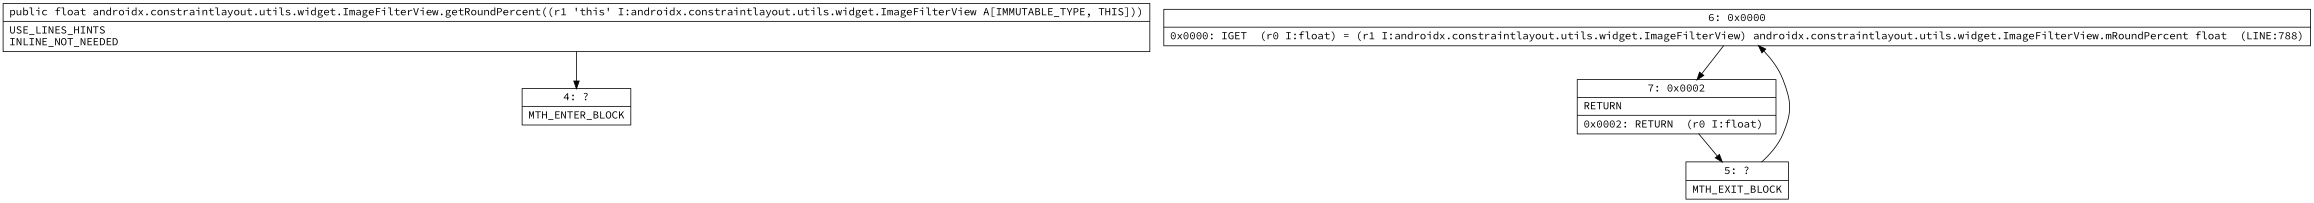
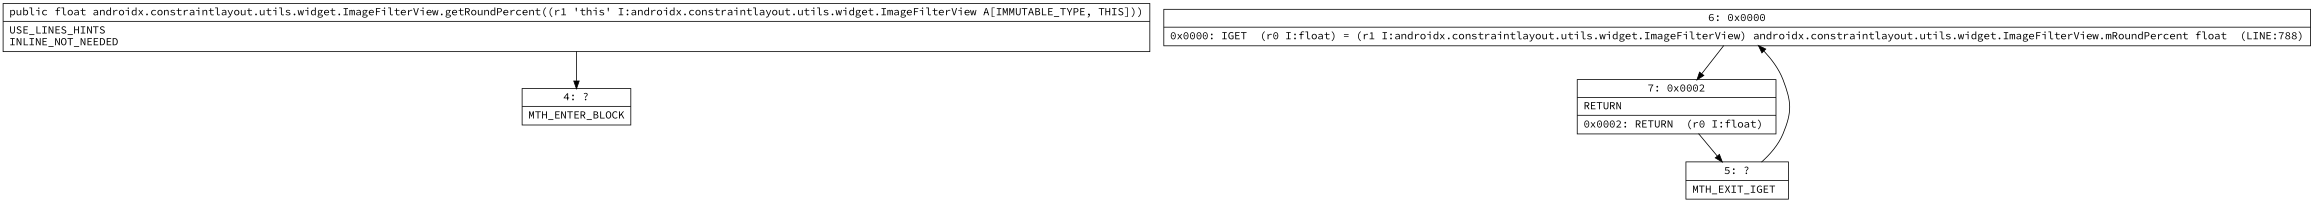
(1737, 189) -> (1734, 189)
